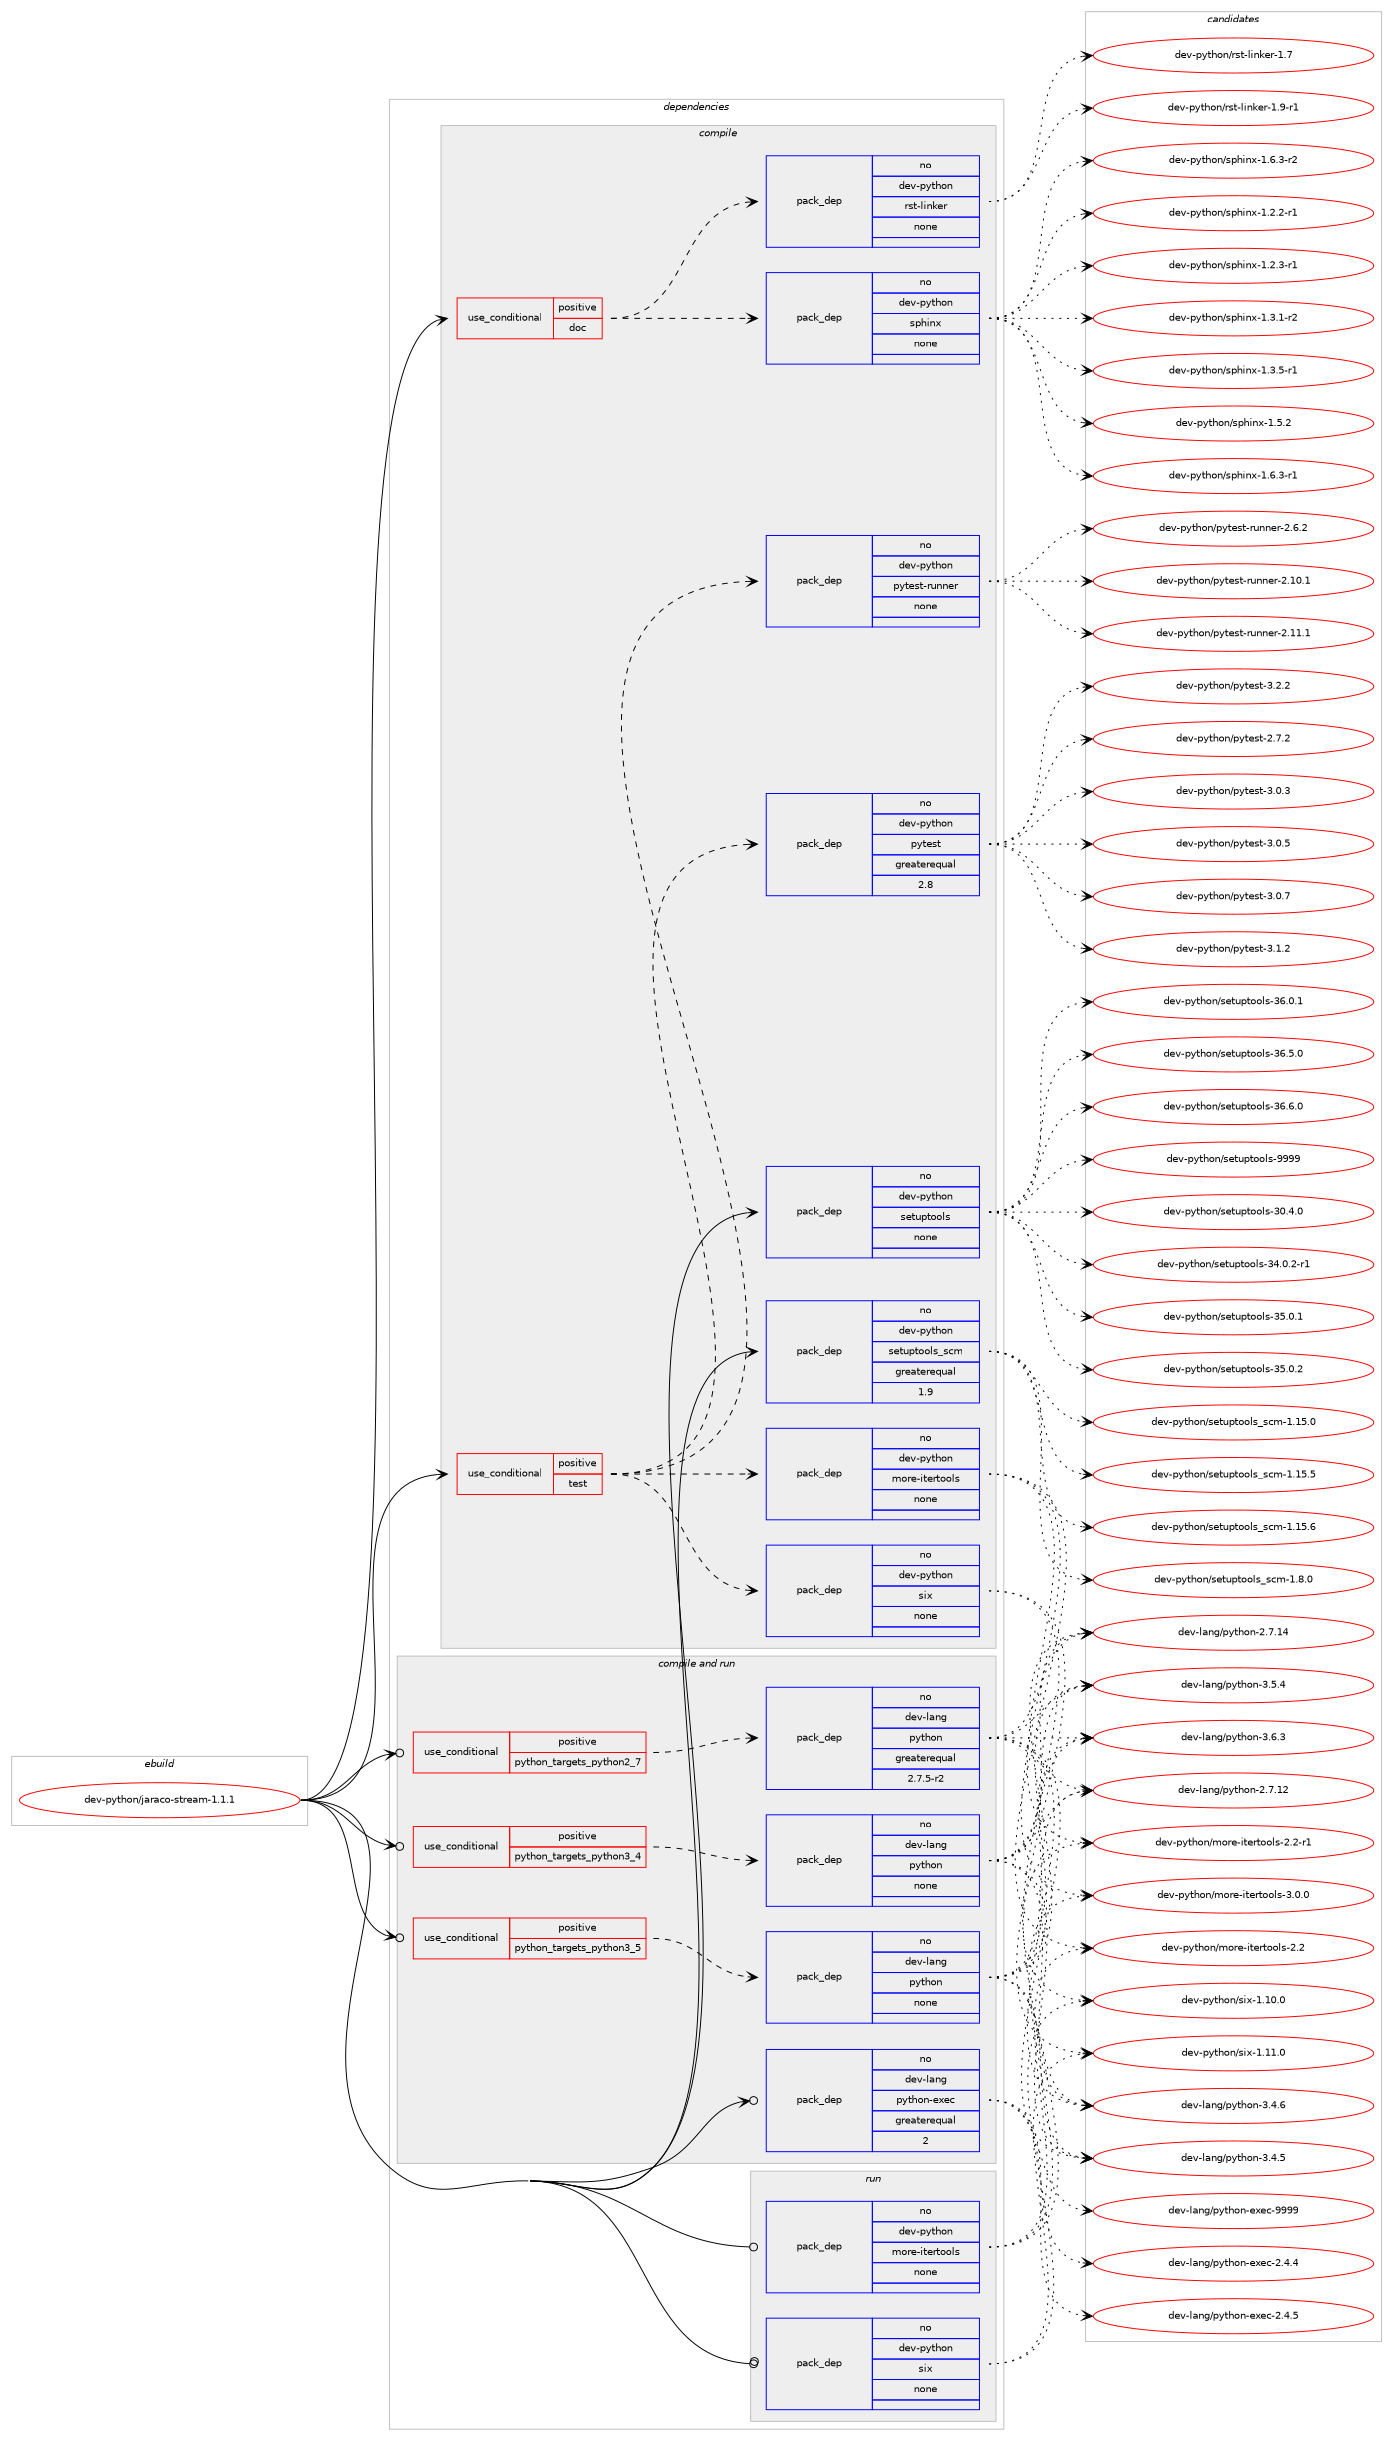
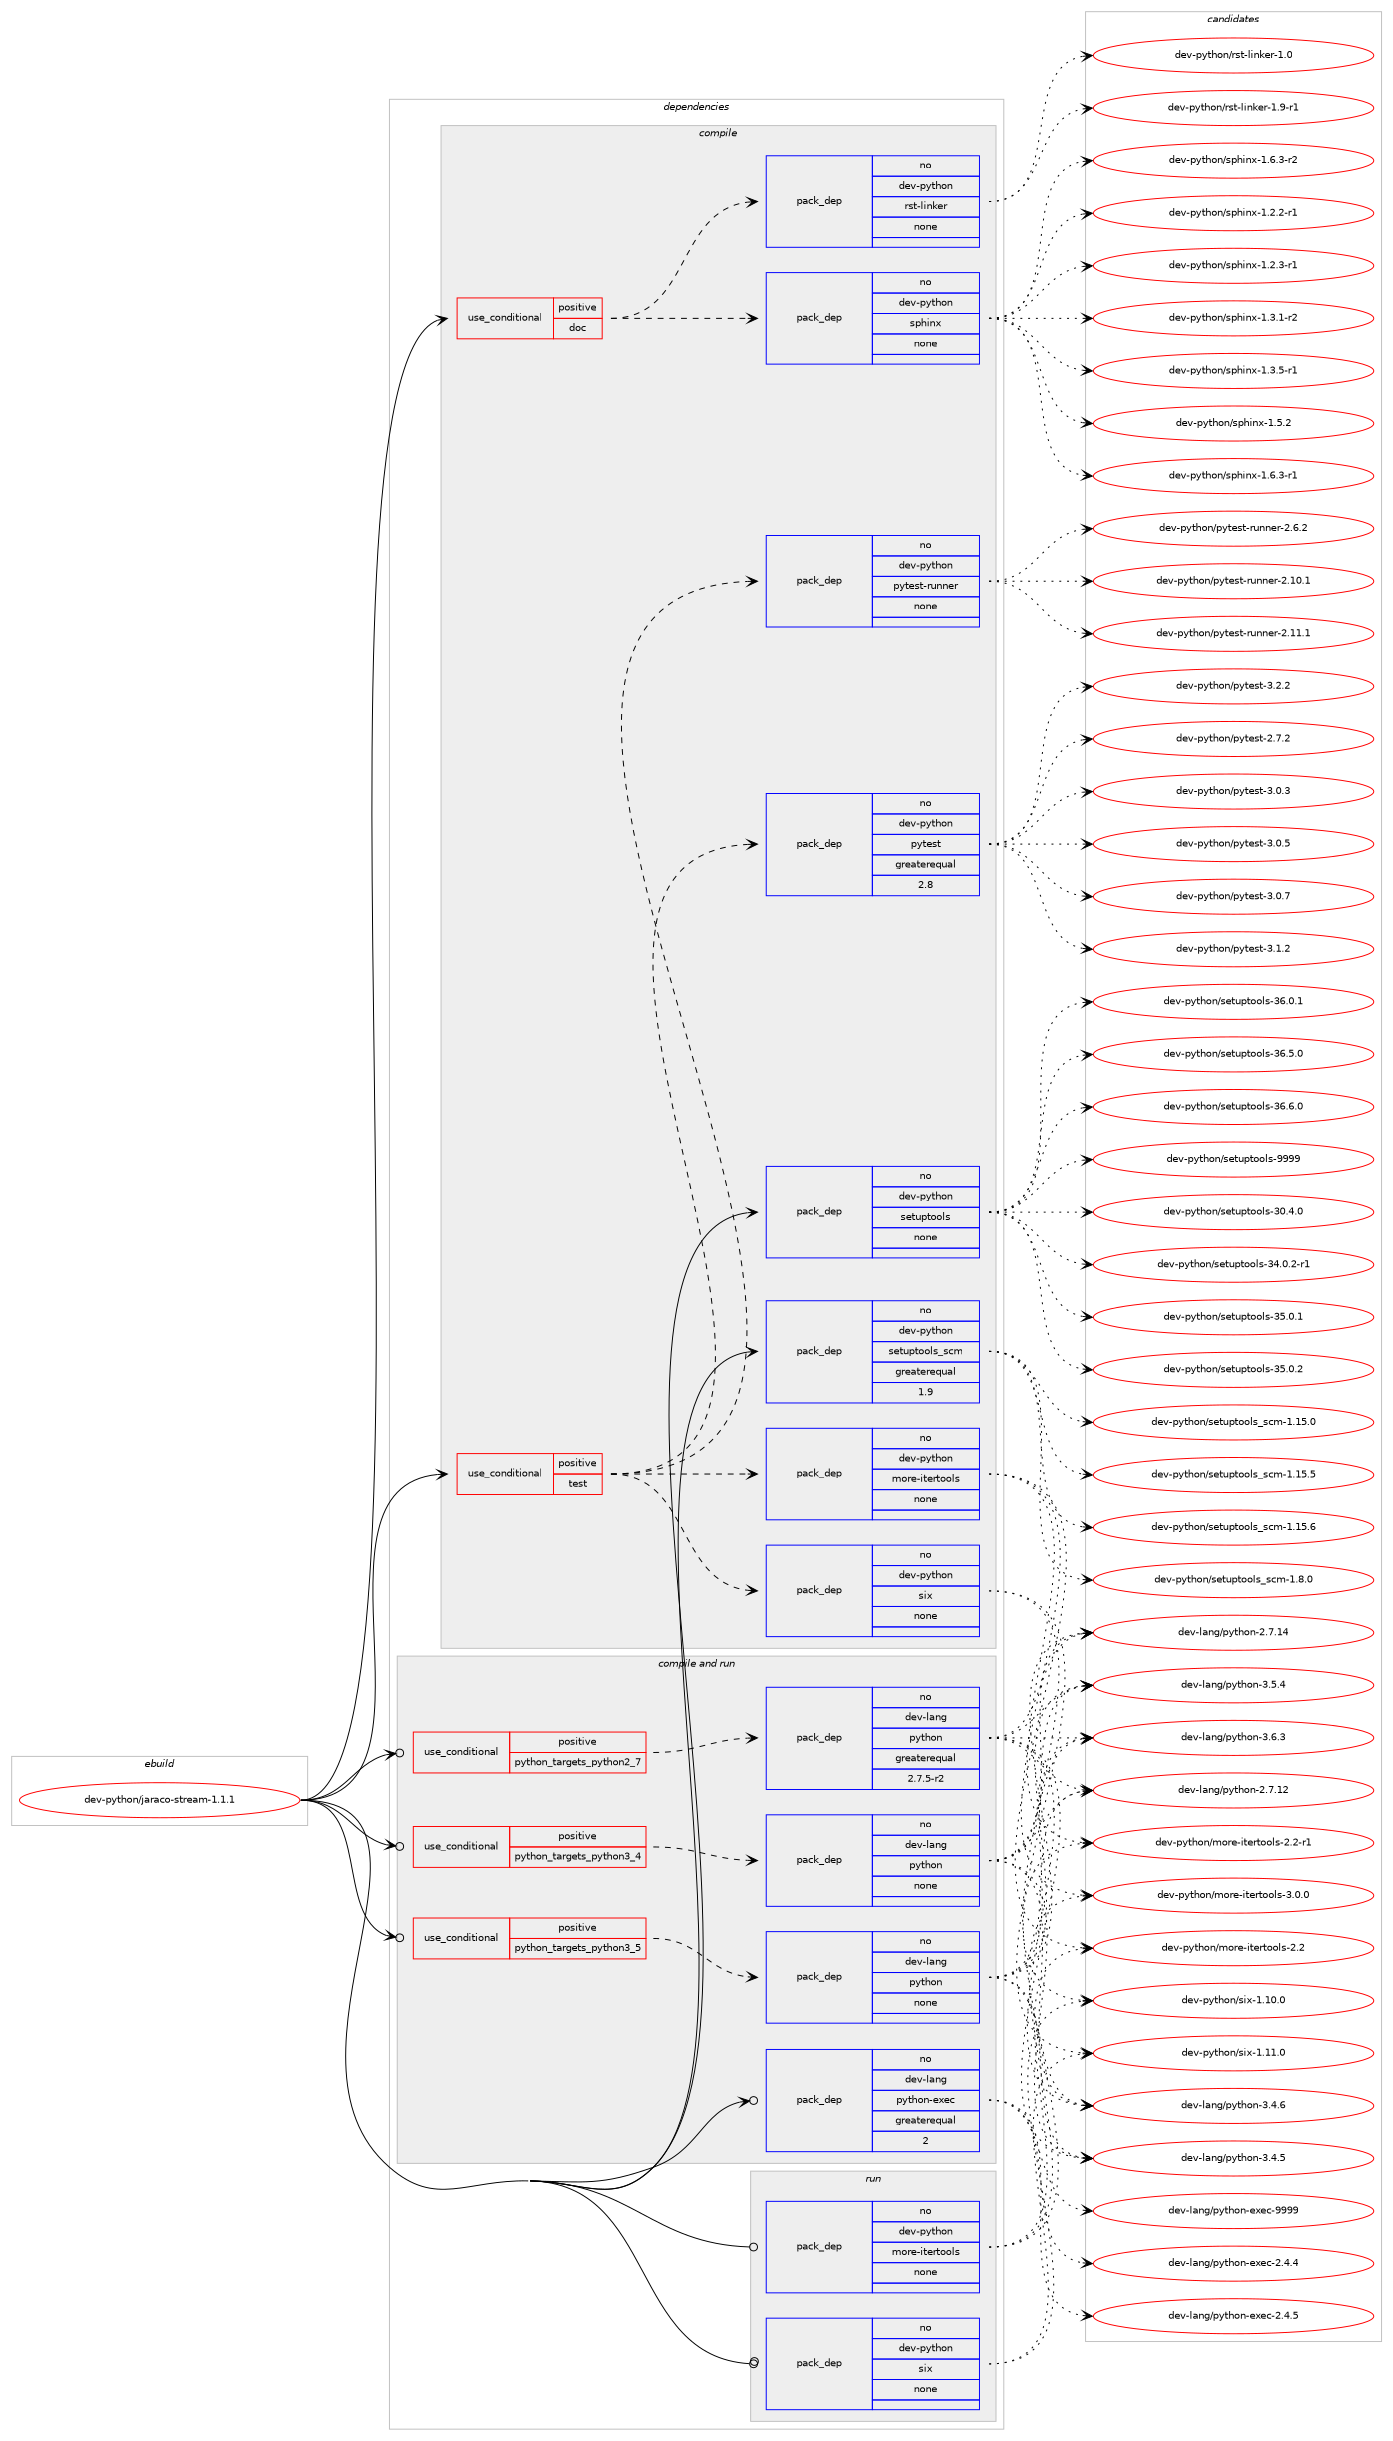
(1234, 55) -> (1234, 55)
